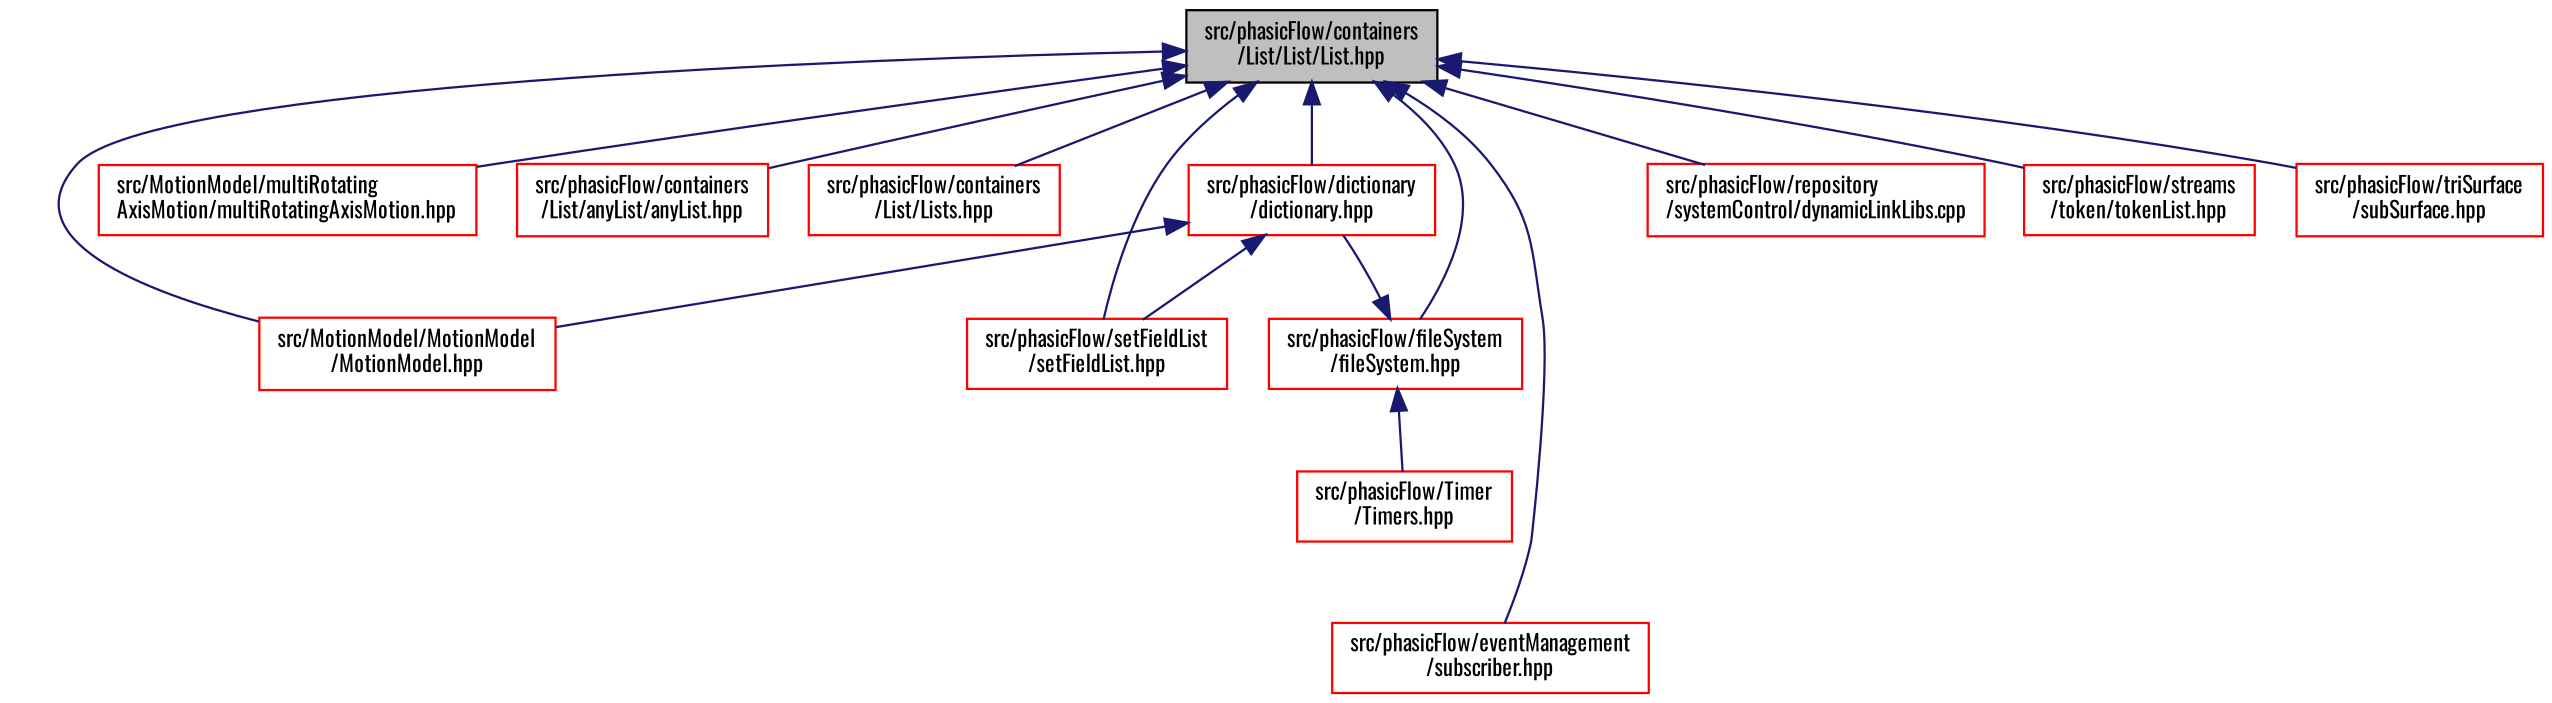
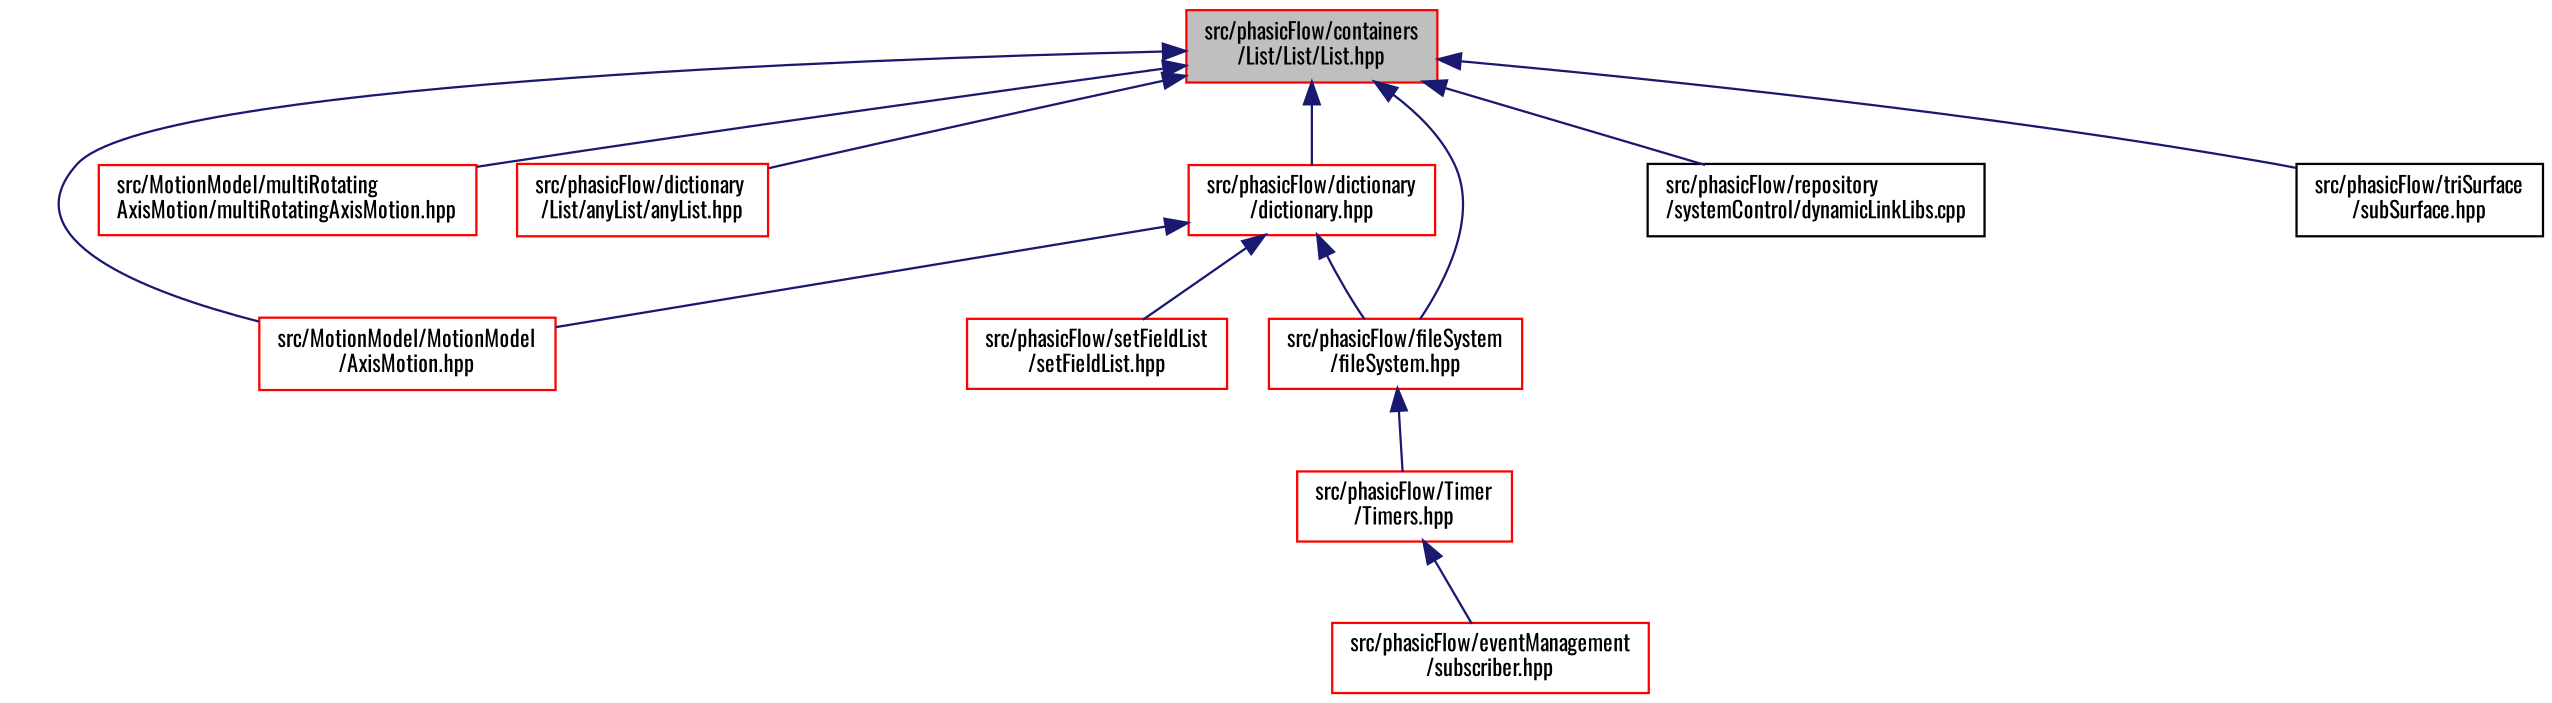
(1312, 46) -> (1312, 46)
(1149, 194) -> none
(643, 200) -> (643, 200)
(934, 200) -> none
(1816, 200) -> (1816, 200)
(2139, 200) -> none
(2420, 200) -> (2420, 200)
(1363, 266) -> (1345, 288)
(1544, 335) -> (1453, 592)
(407, 354) -> (407, 354)
